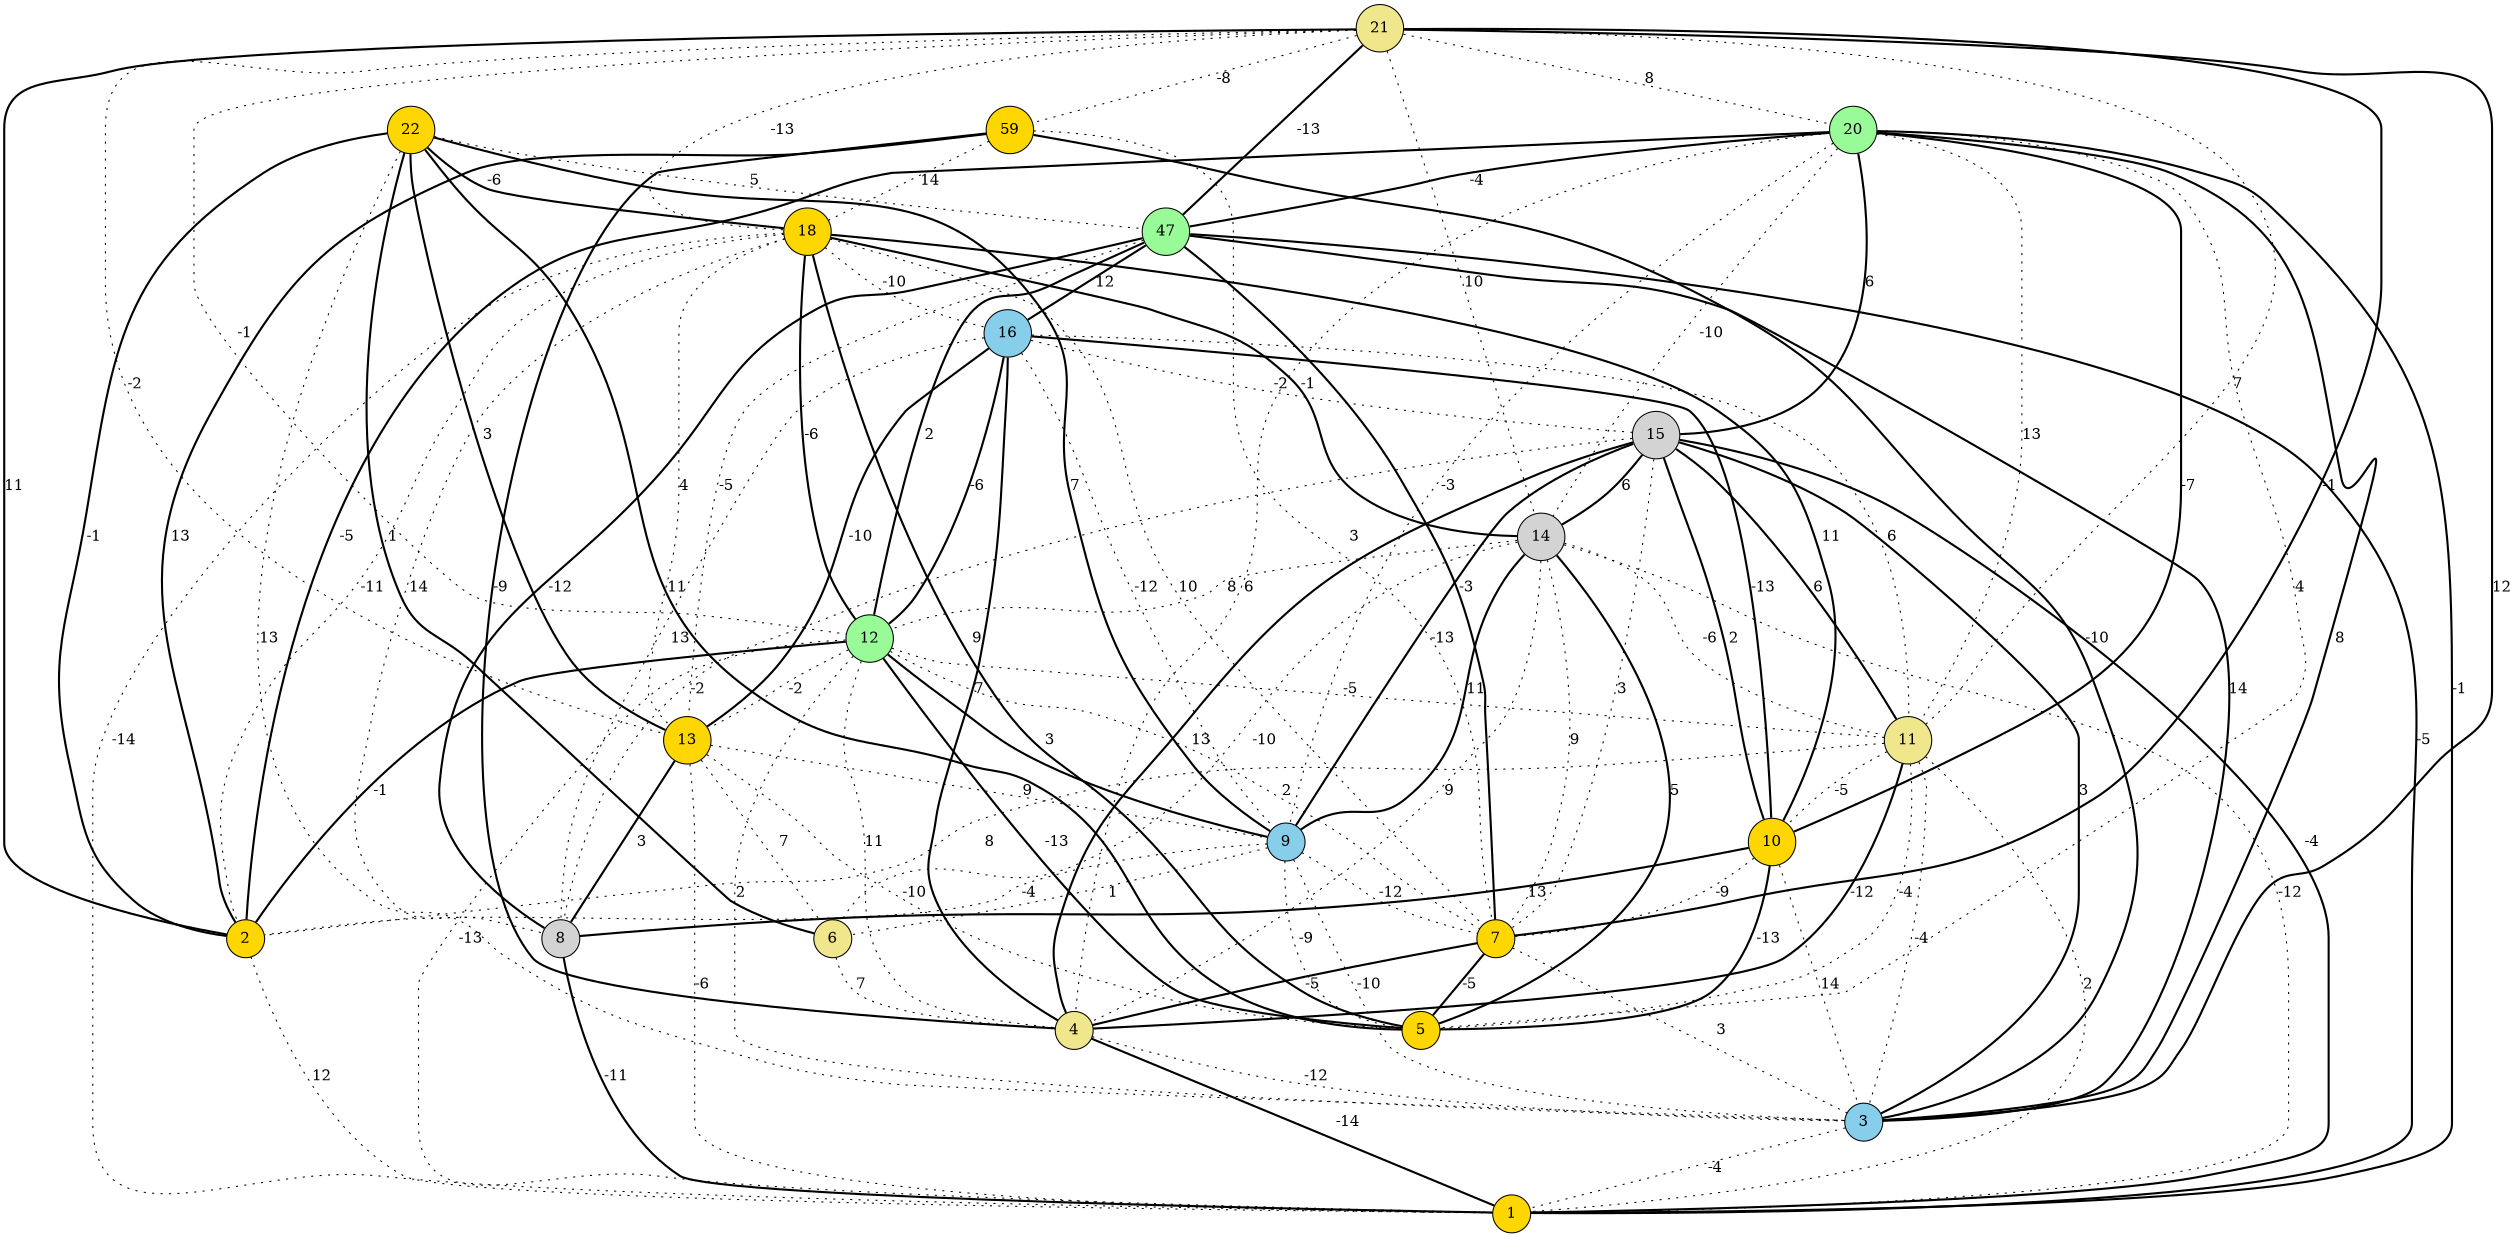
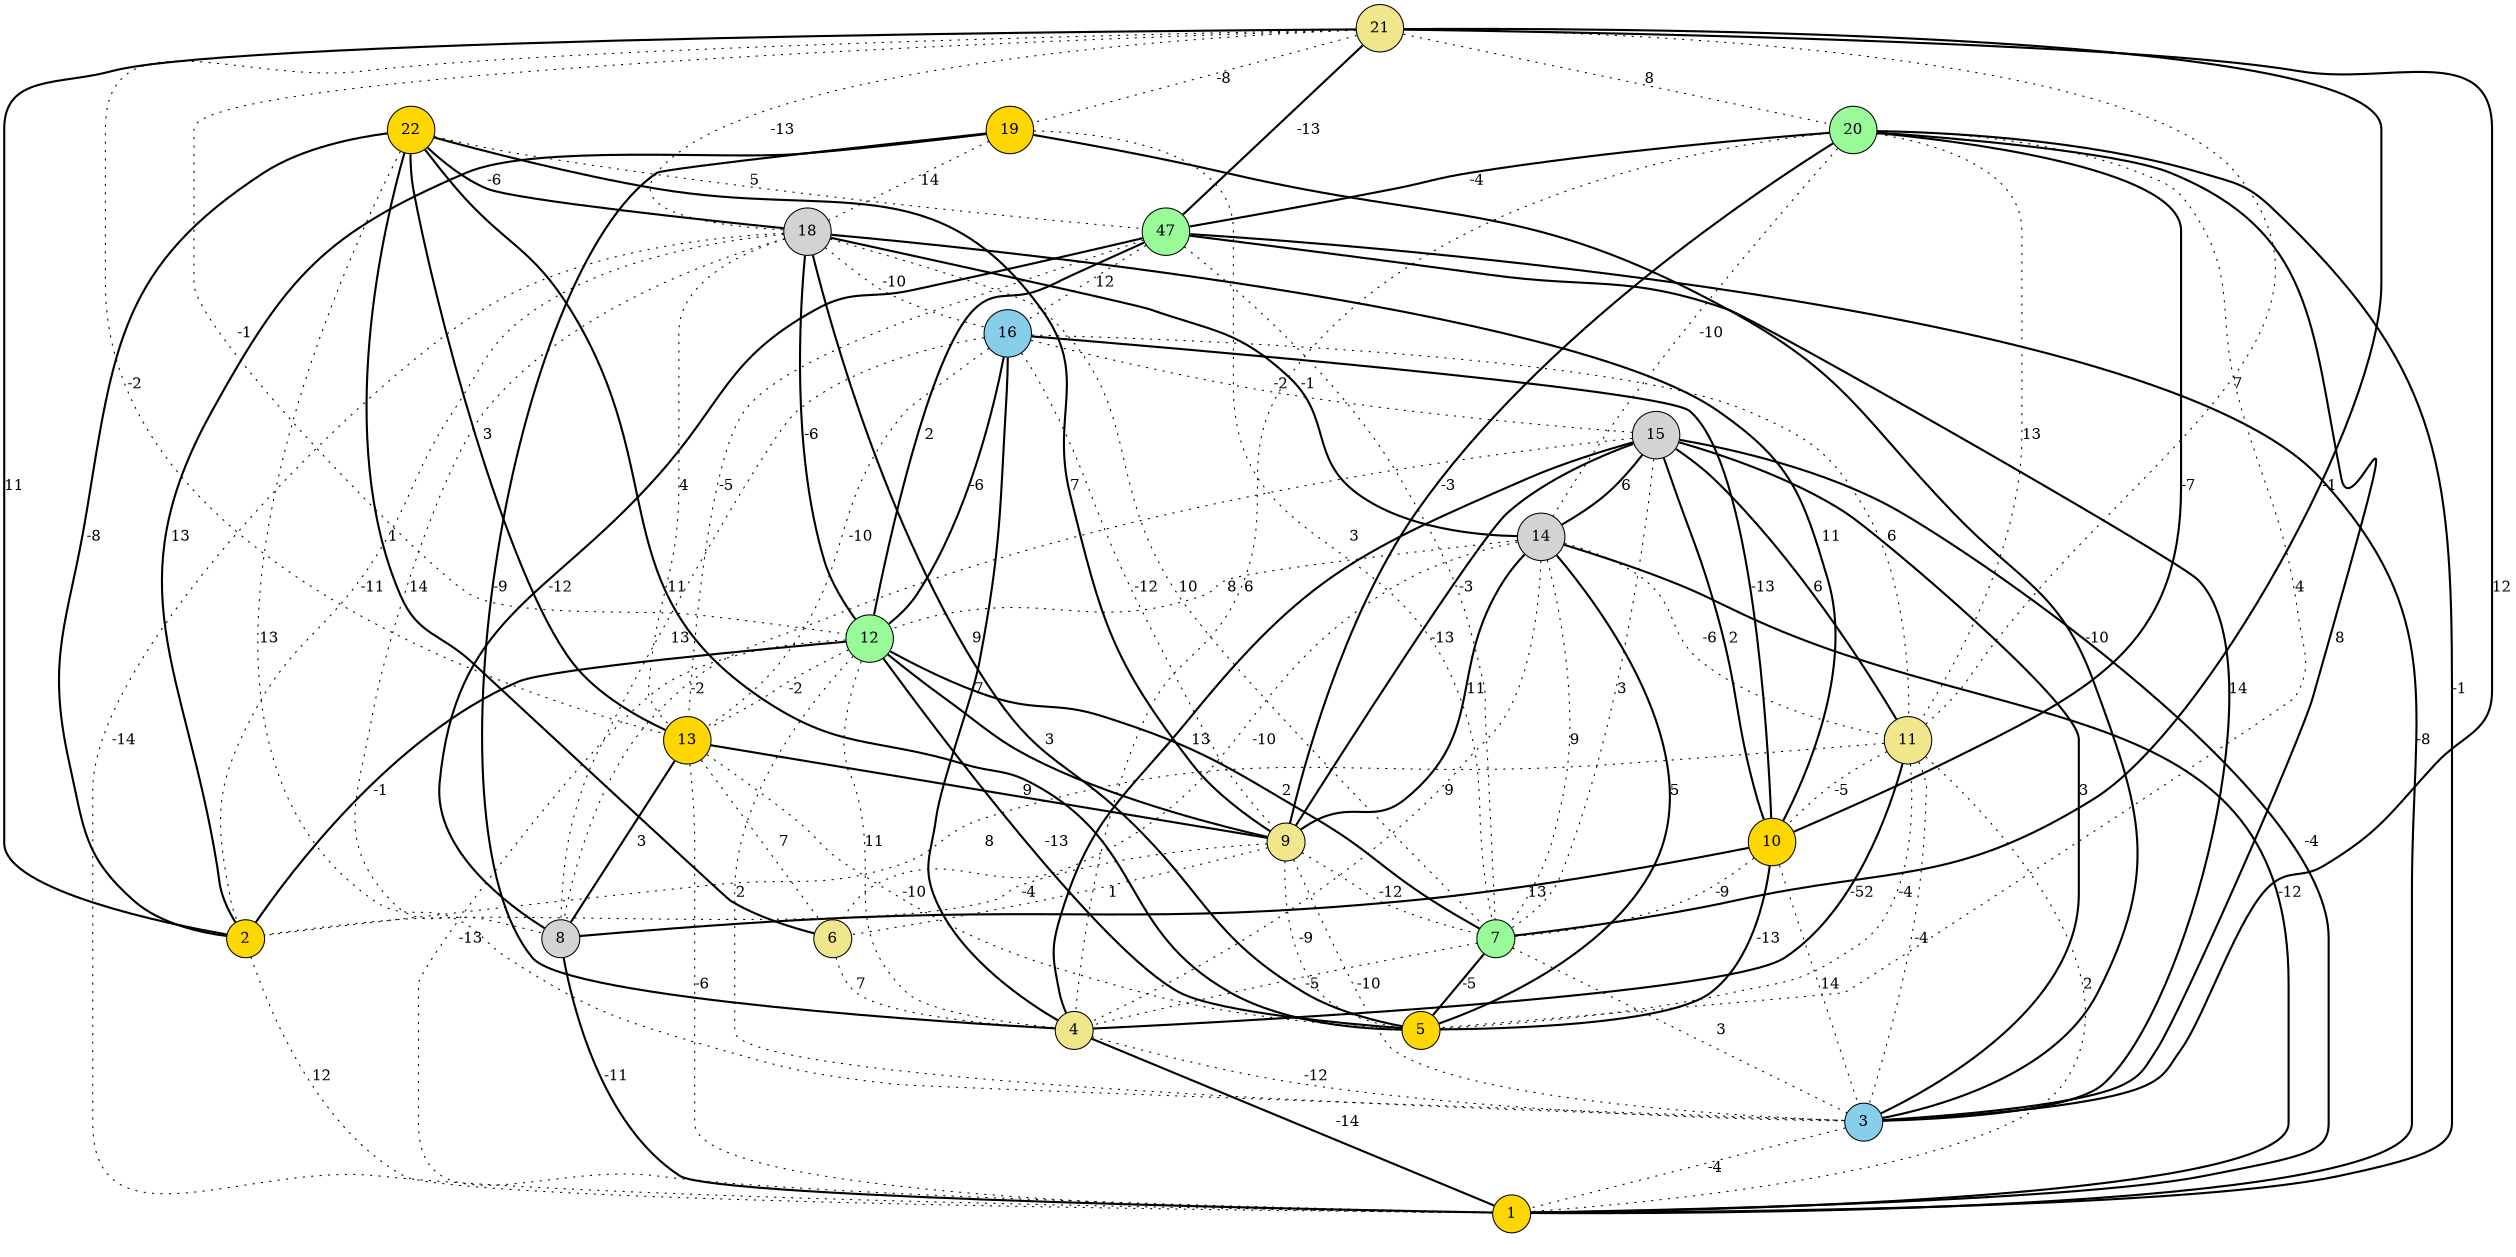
(1010, 130) -> (1010, 130)
(860, 180) -> none
(807, 232) -> (807, 232)
(1462, 282) -> none
(1087, 283) -> (1087, 283)
(1846, 348) -> none
(1486, 426) -> (1486, 426)
(843, 533) -> (843, 533)
(94, 537) -> (94, 537)
(1435, 540) -> (1435, 540)
(1387, 699) -> none
(2424, 740) -> (2424, 740)
(1201, 754) -> (1201, 754)
(1003, 794) -> (1003, 794)
(1286, 842) -> (1286, 842)
(1862, 893) -> (1862, 893)
(1496, 939) -> (1496, 939)
(1275, 983) -> (1275, 983)
(2289, 985) -> (2289, 985)
